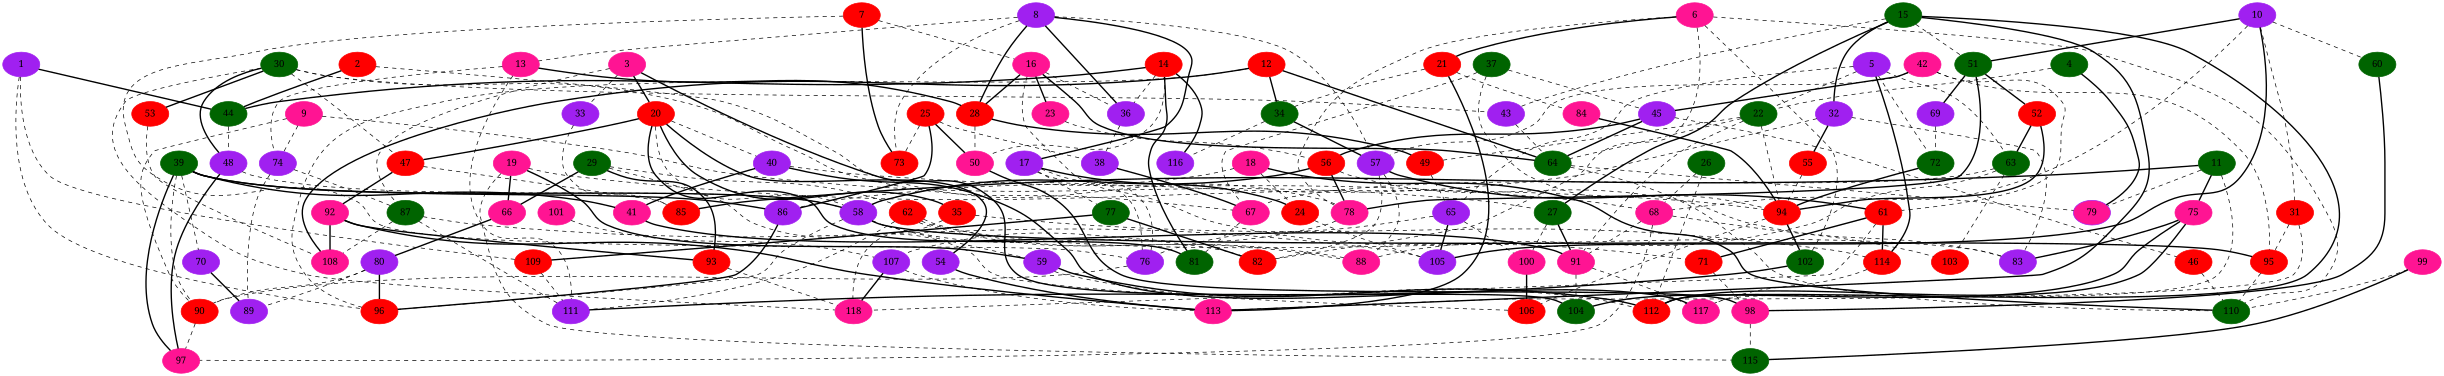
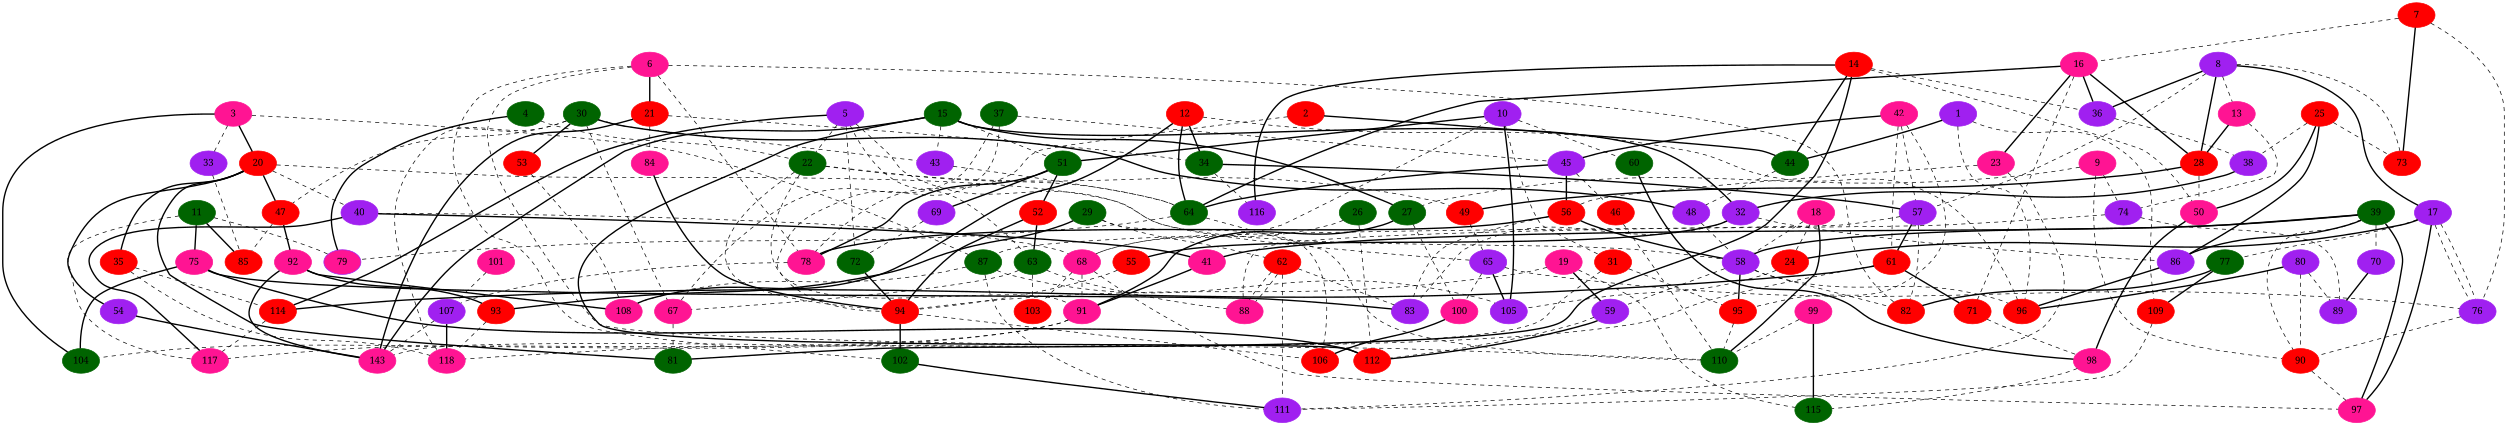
(1078, 89) -> (2088, 89)
(1177, 185) -> (1997, 195)
(473, 207) -> (1763, 381)
(507, 213) -> none
(177, 247) -> (2410, 317)
(1213, 311) -> (377, 361)
